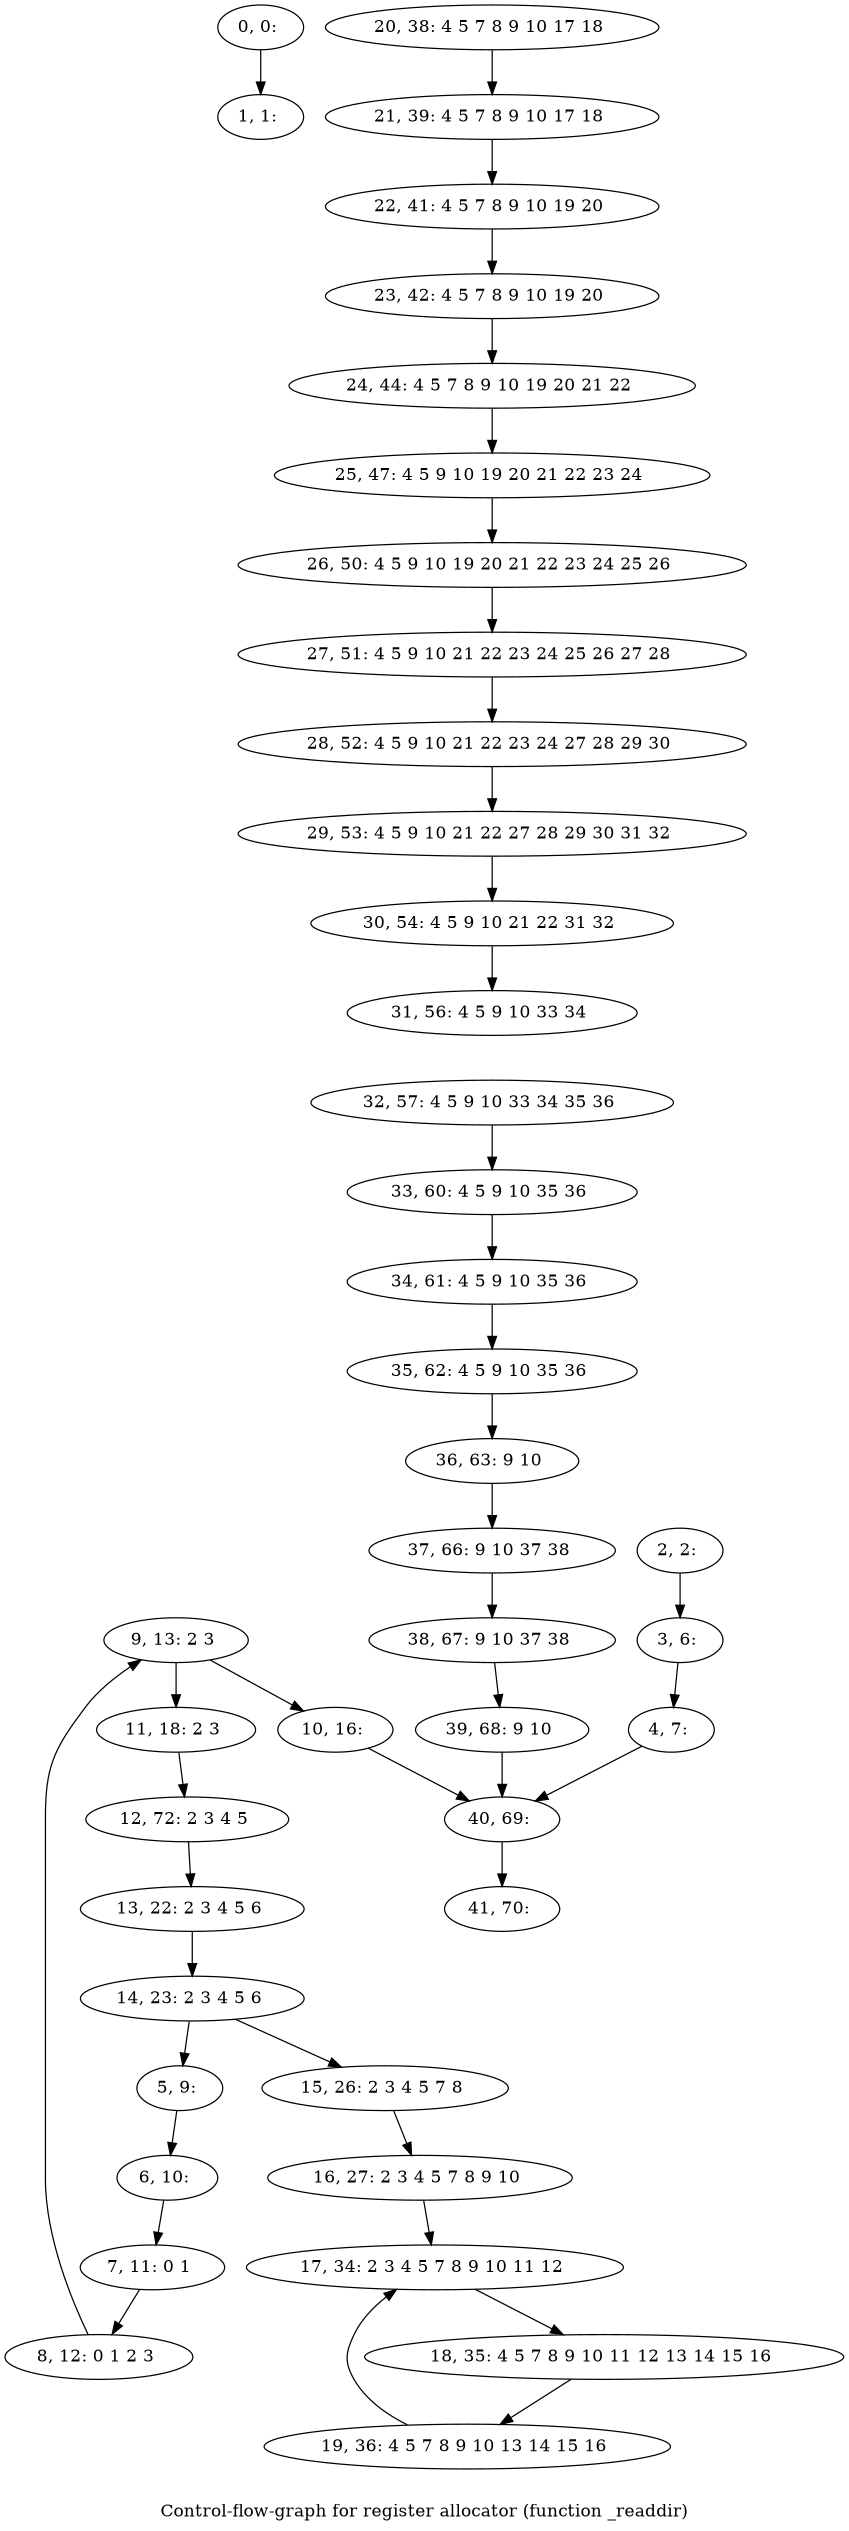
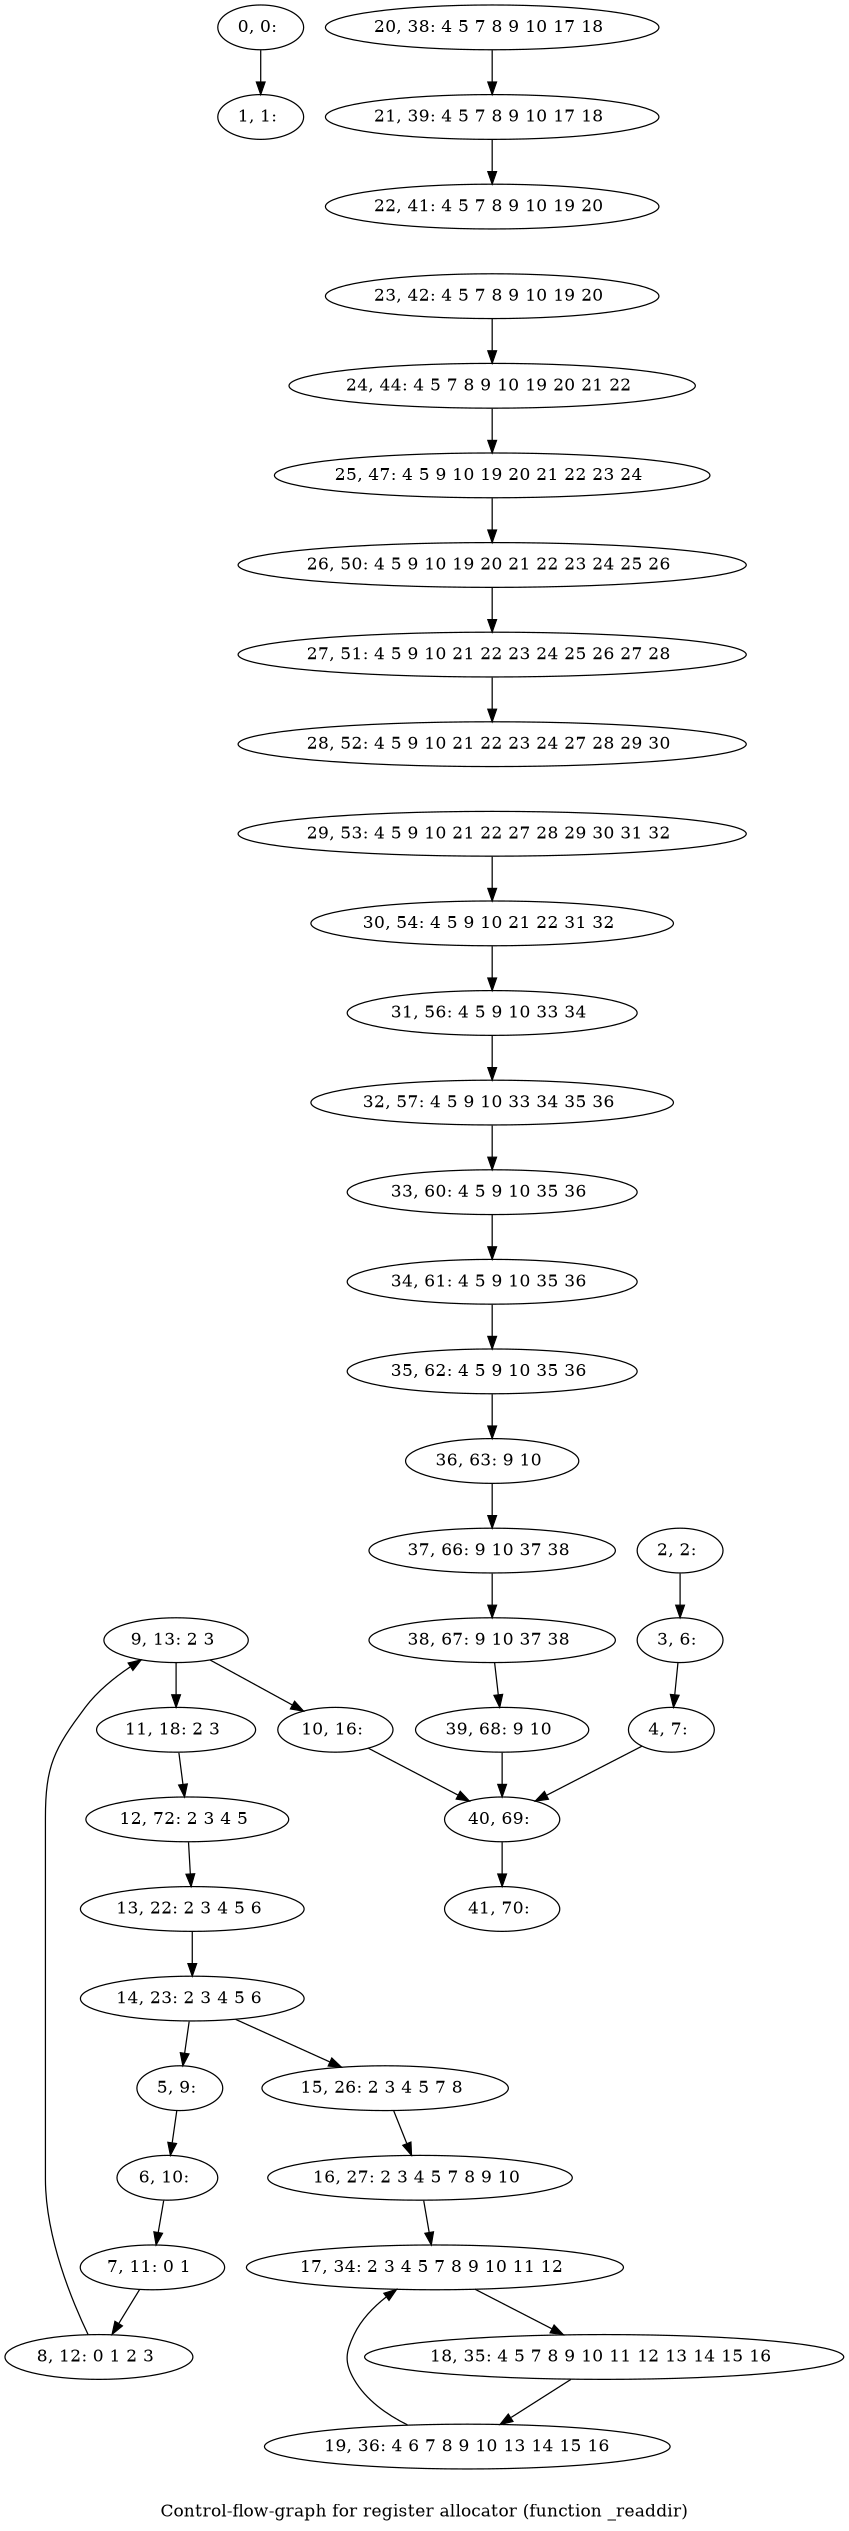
(492, 245) -> none
(492, 783) -> none
none -> (492, 1052)
(467, 2447) -> (467, 2447)
